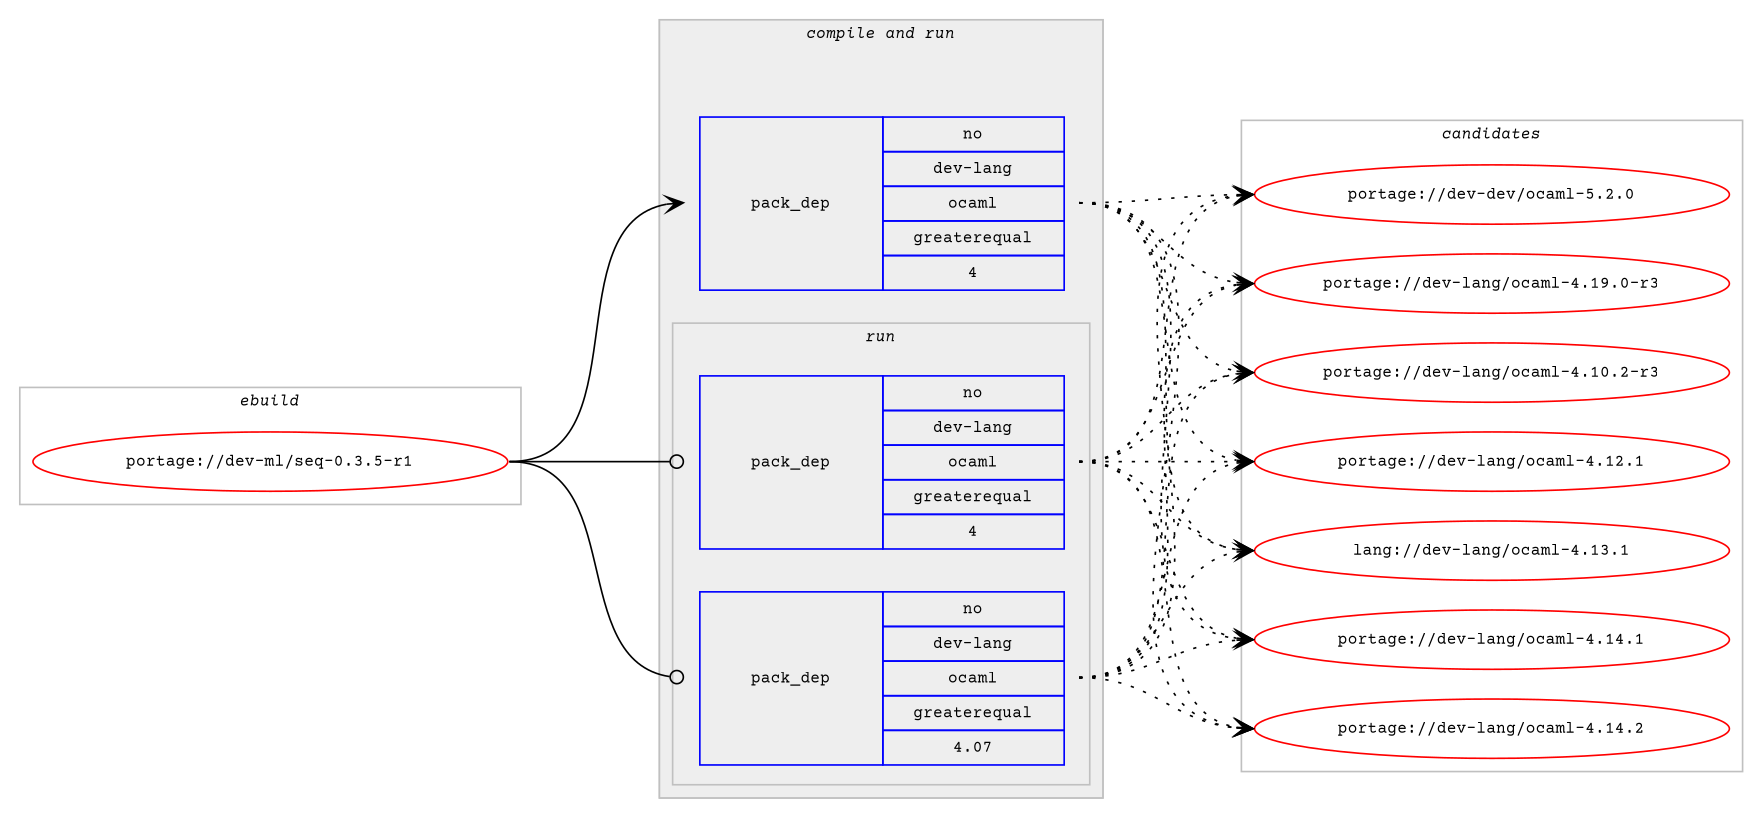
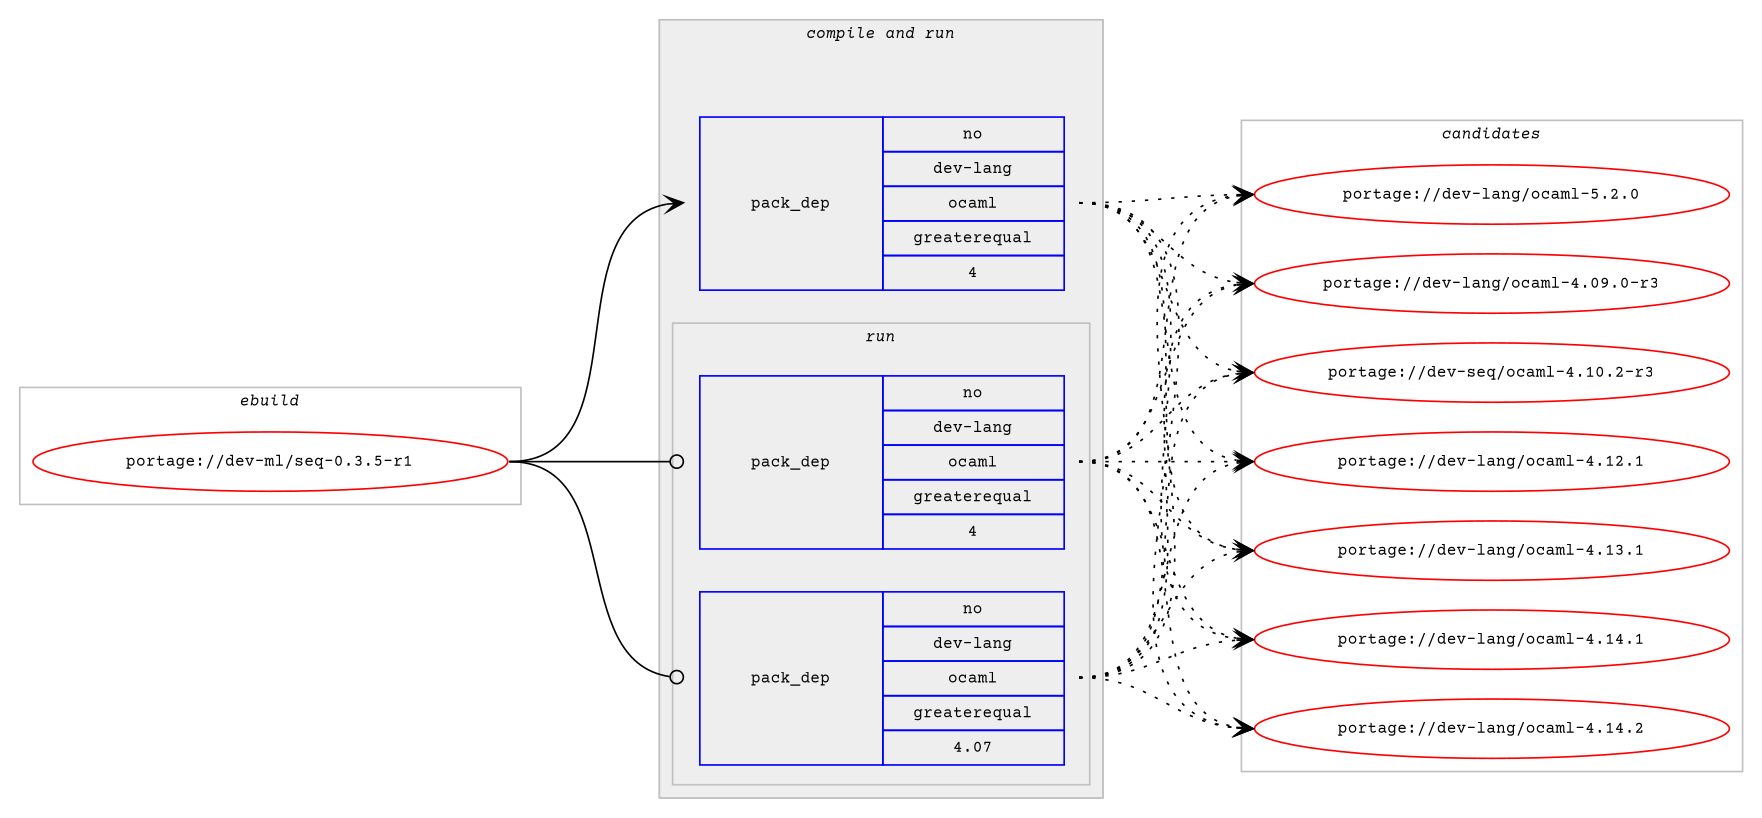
(1492, 195) -> (1492, 195)
(1492, 284) -> (1492, 284)
(1492, 373) -> (1492, 373)
(1492, 551) -> (1492, 551)
